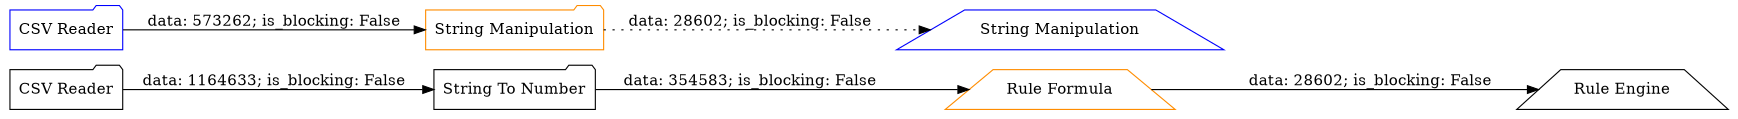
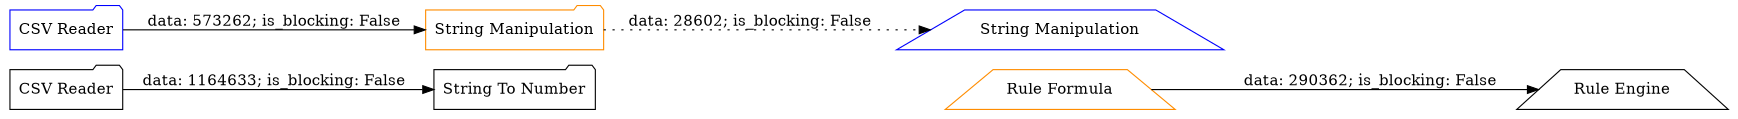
(1370, 81) -> (1370, 81)
(777, 90) -> none
